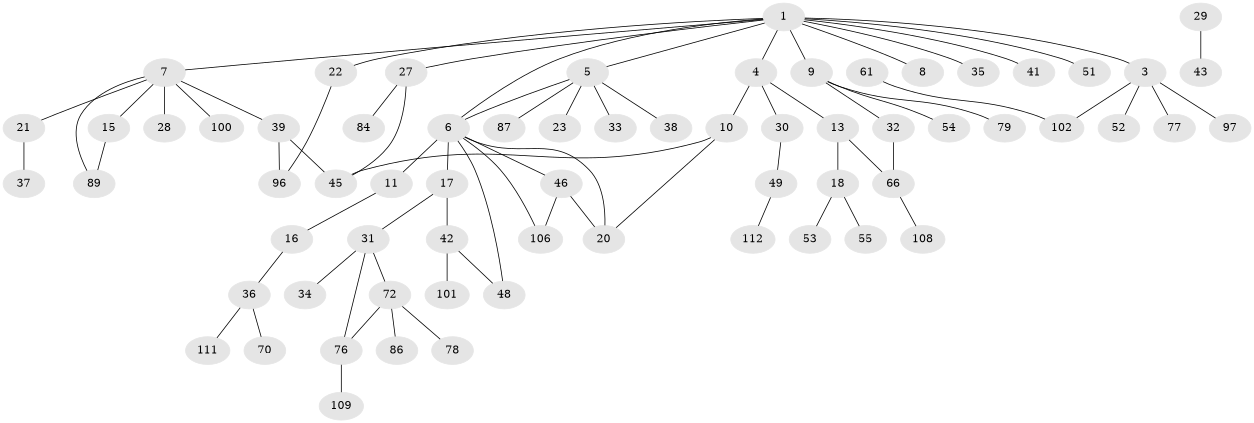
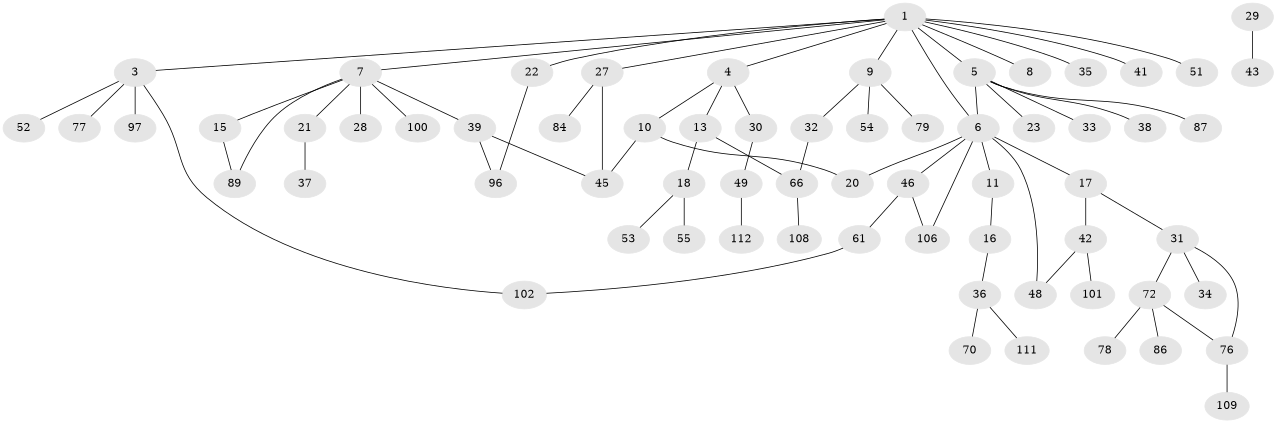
(583, 212) -> (884, 212)
